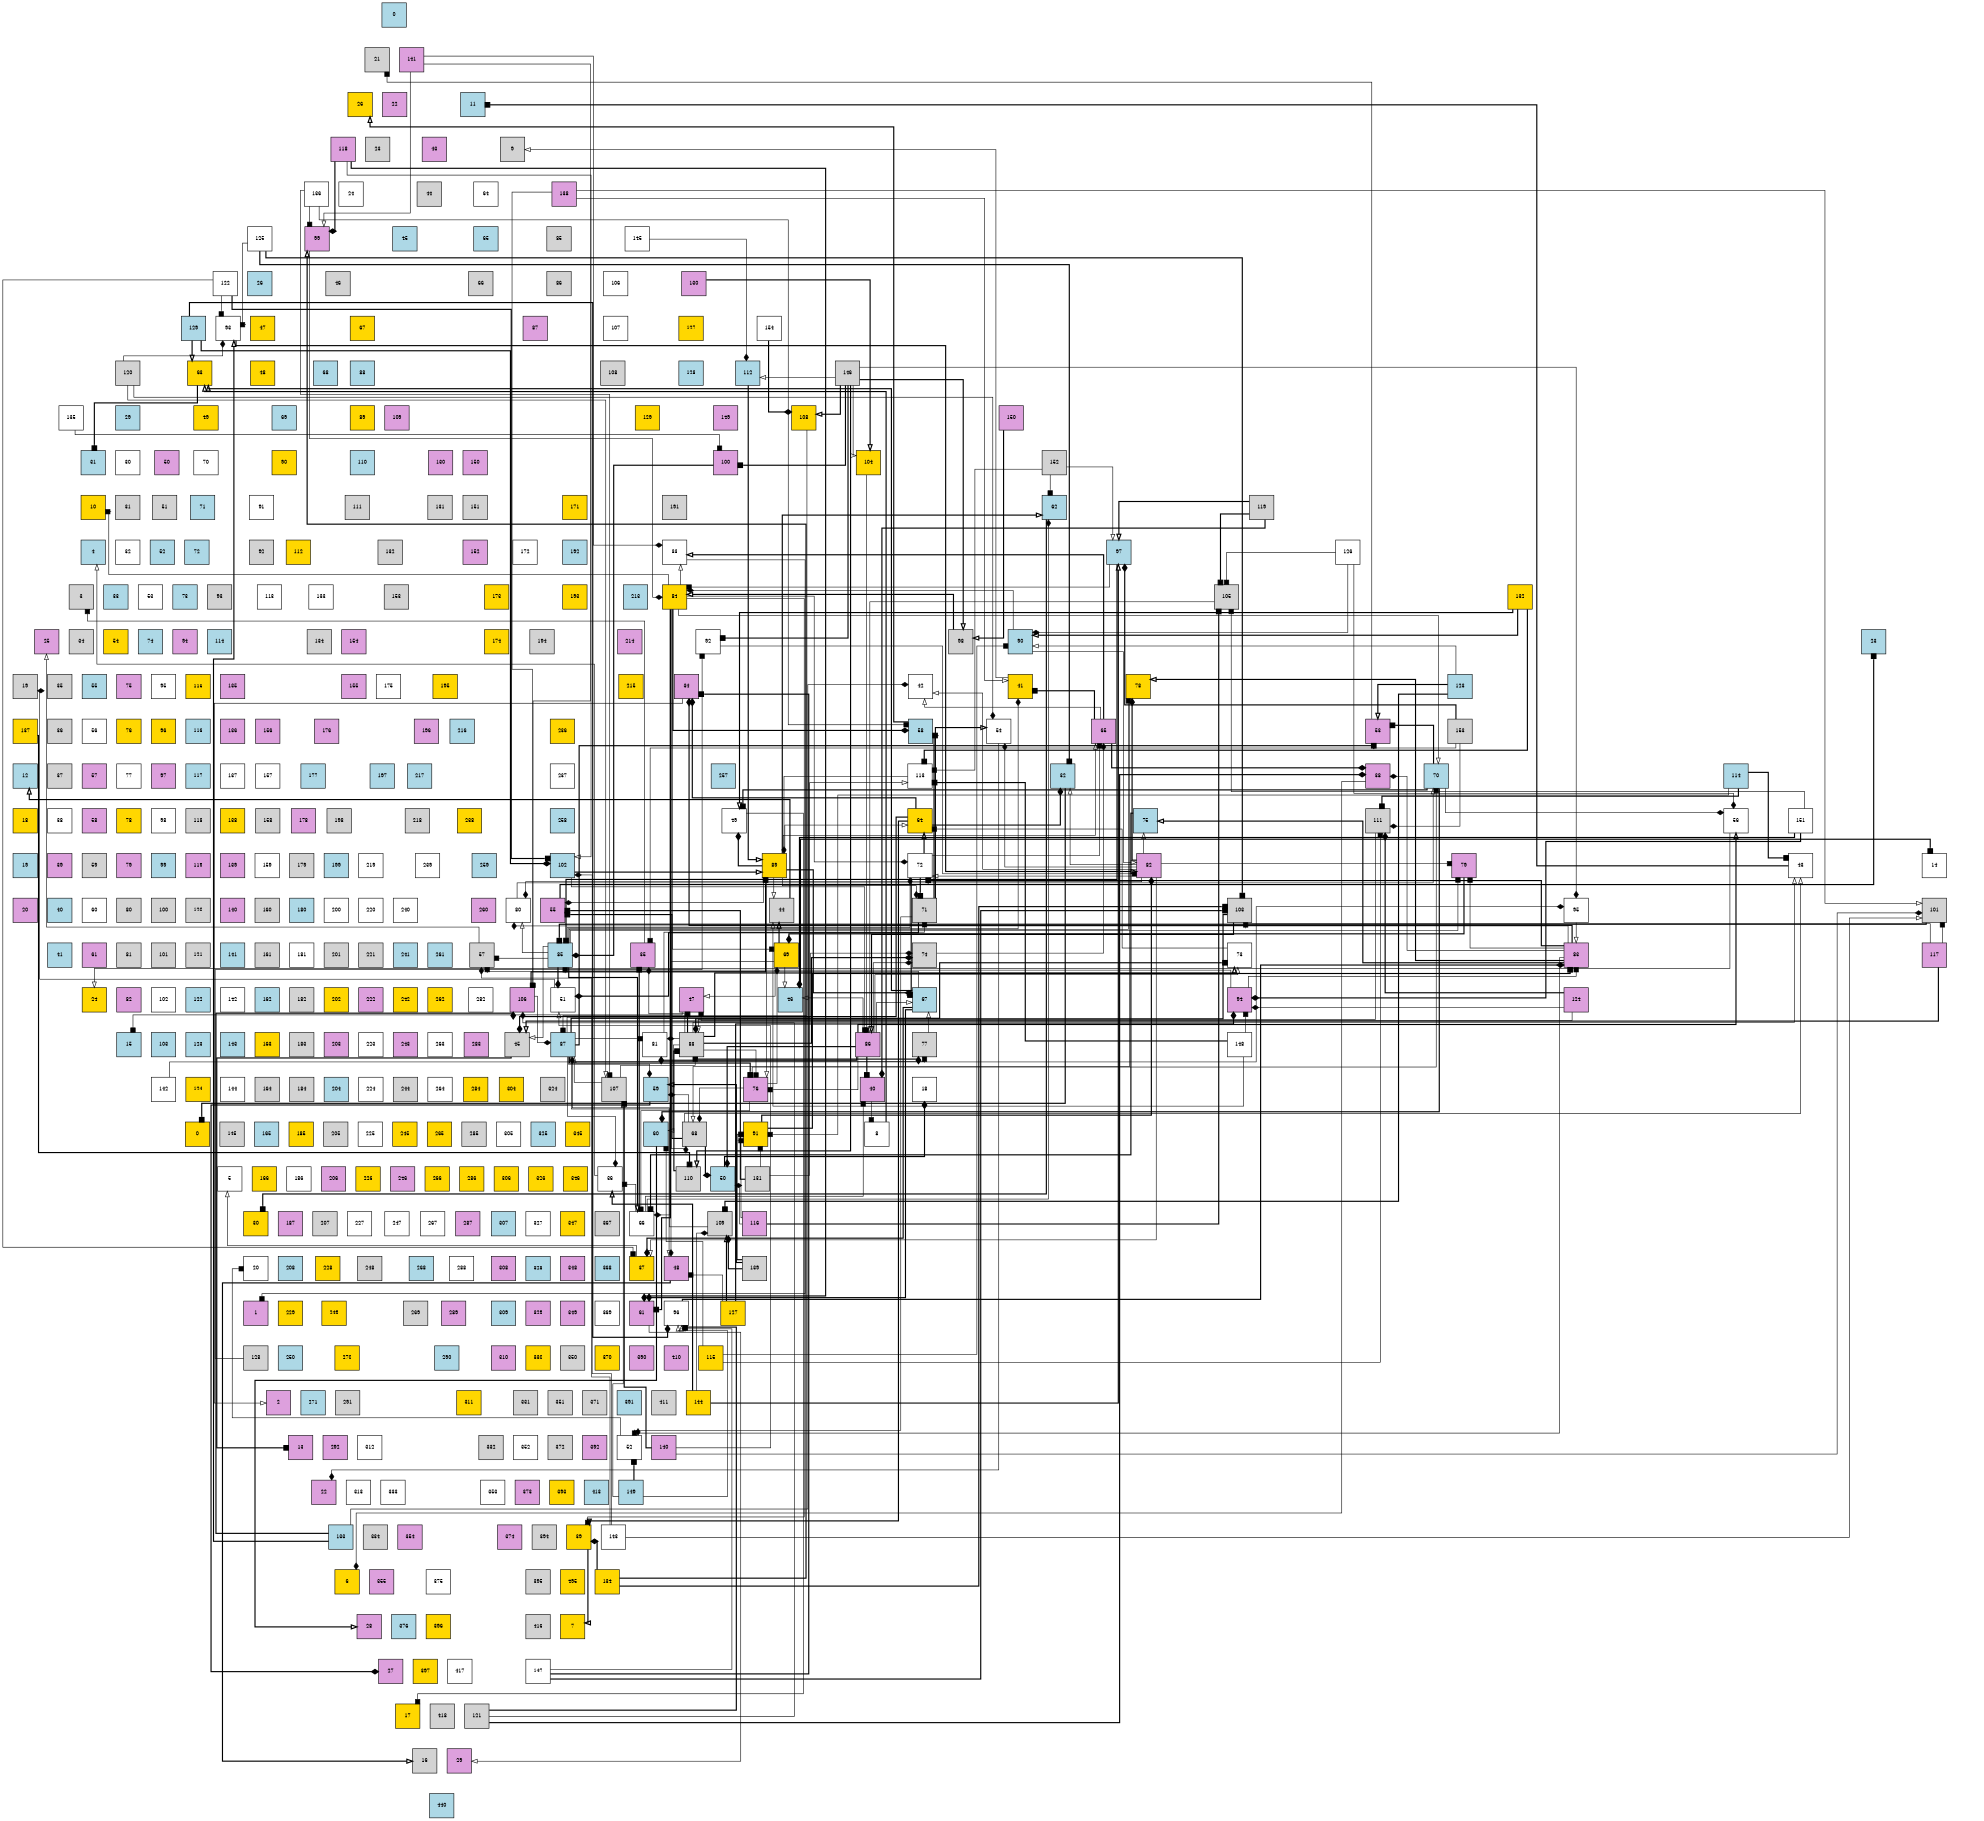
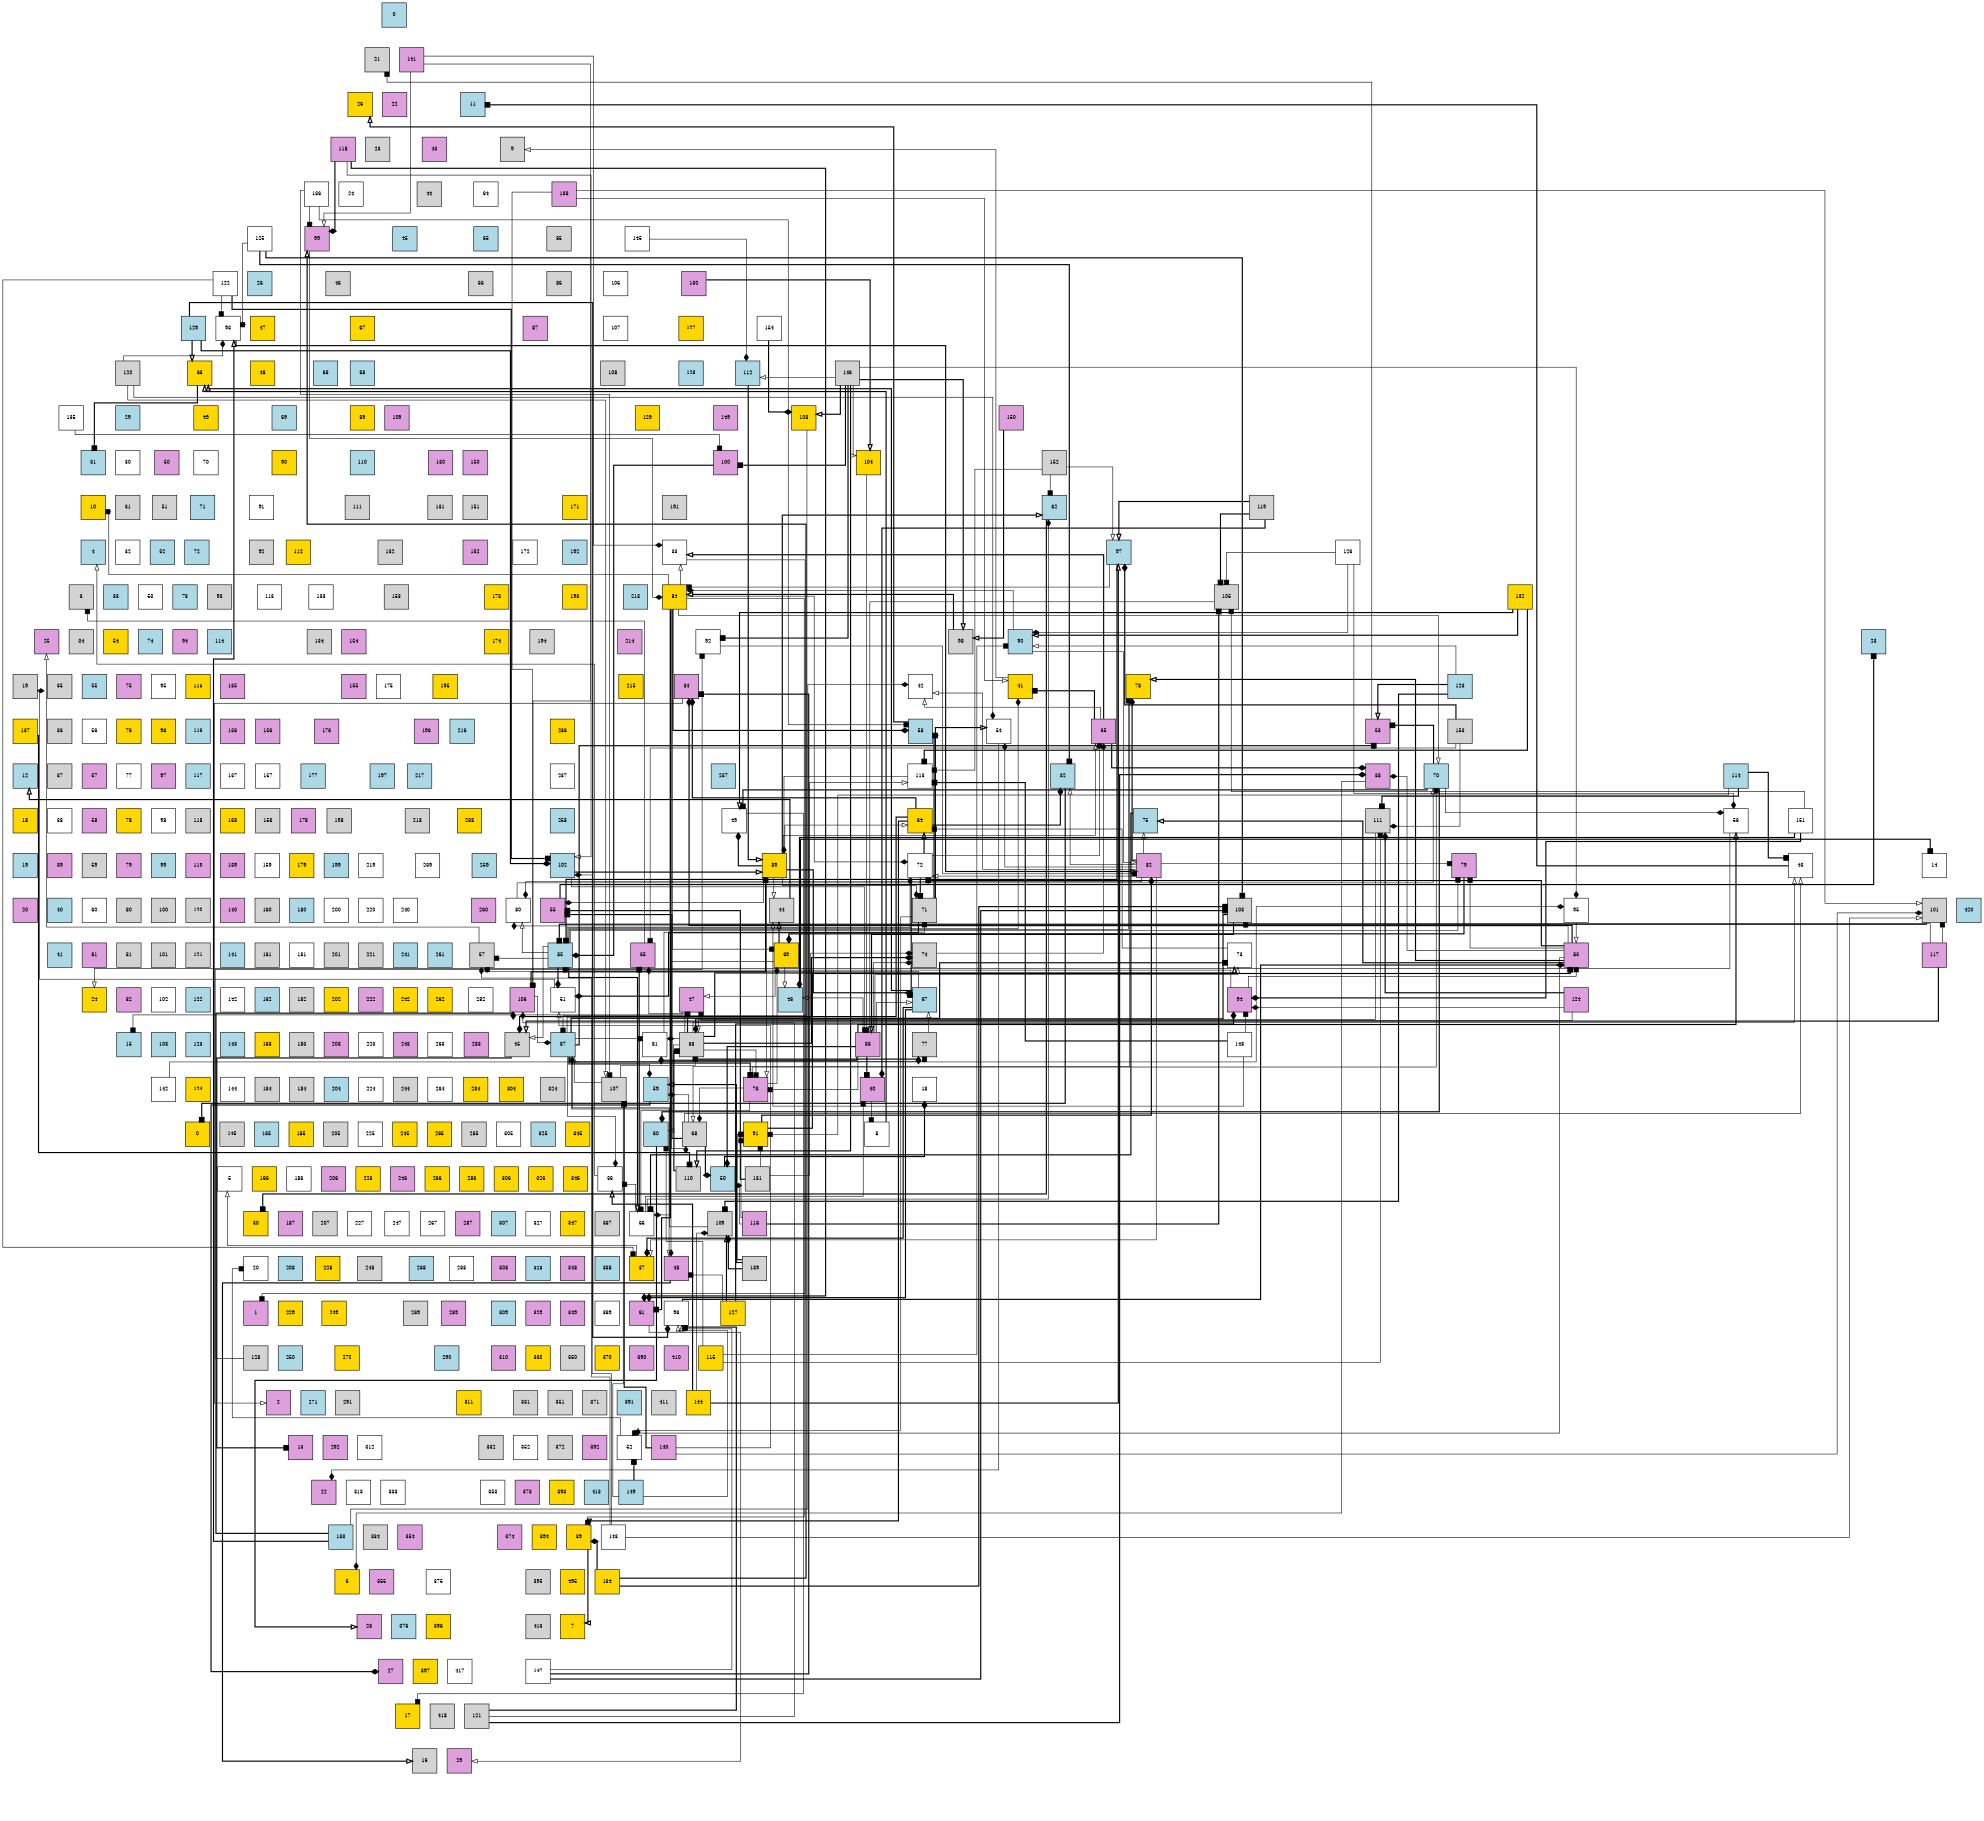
(302, 866) -> (302, 866)
none -> (1969, 910)
(544, 1537) -> (544, 1537)
(442, 1806) -> none
